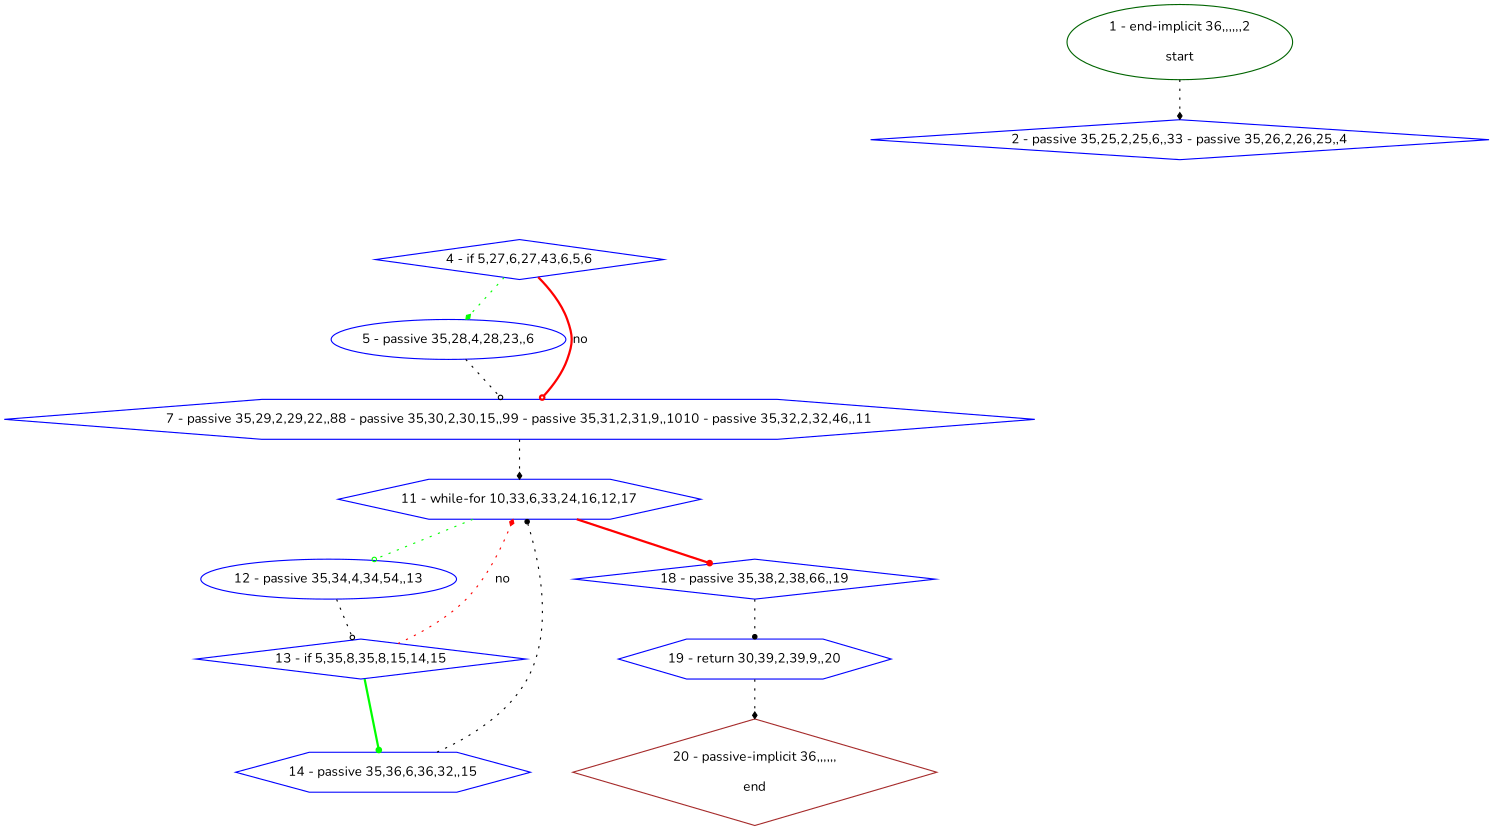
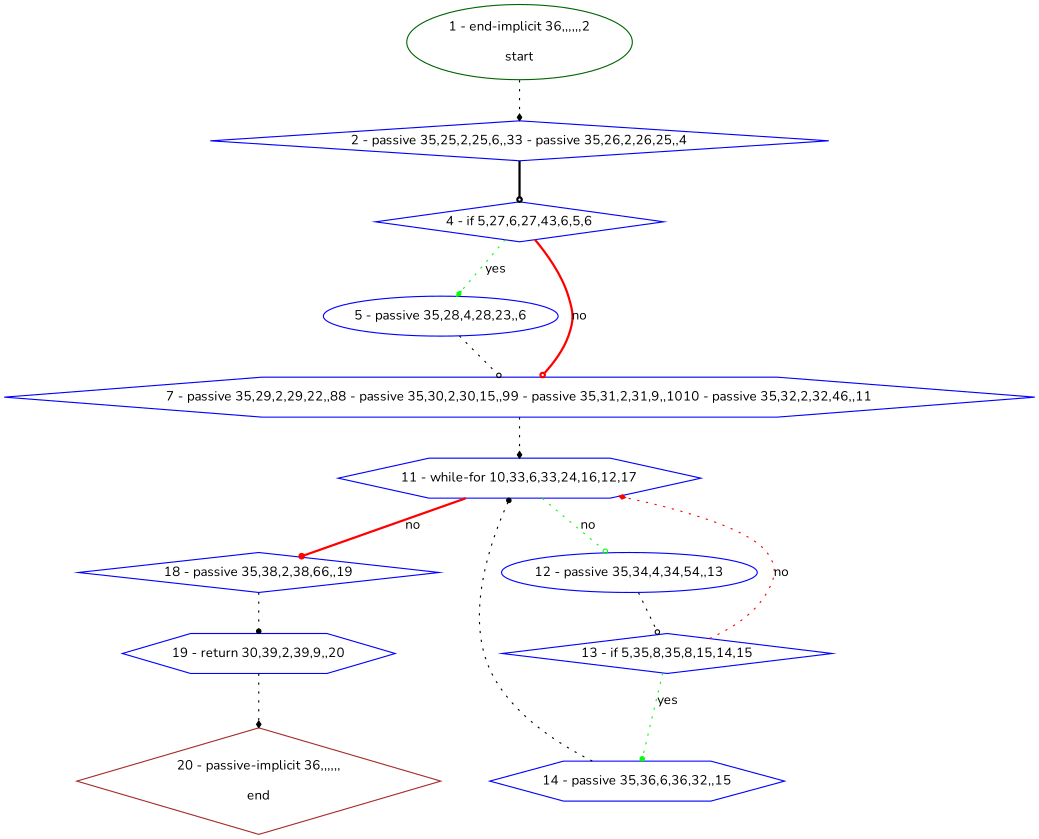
none -> (520, 179)
(371, 713) -> (653, 715)
